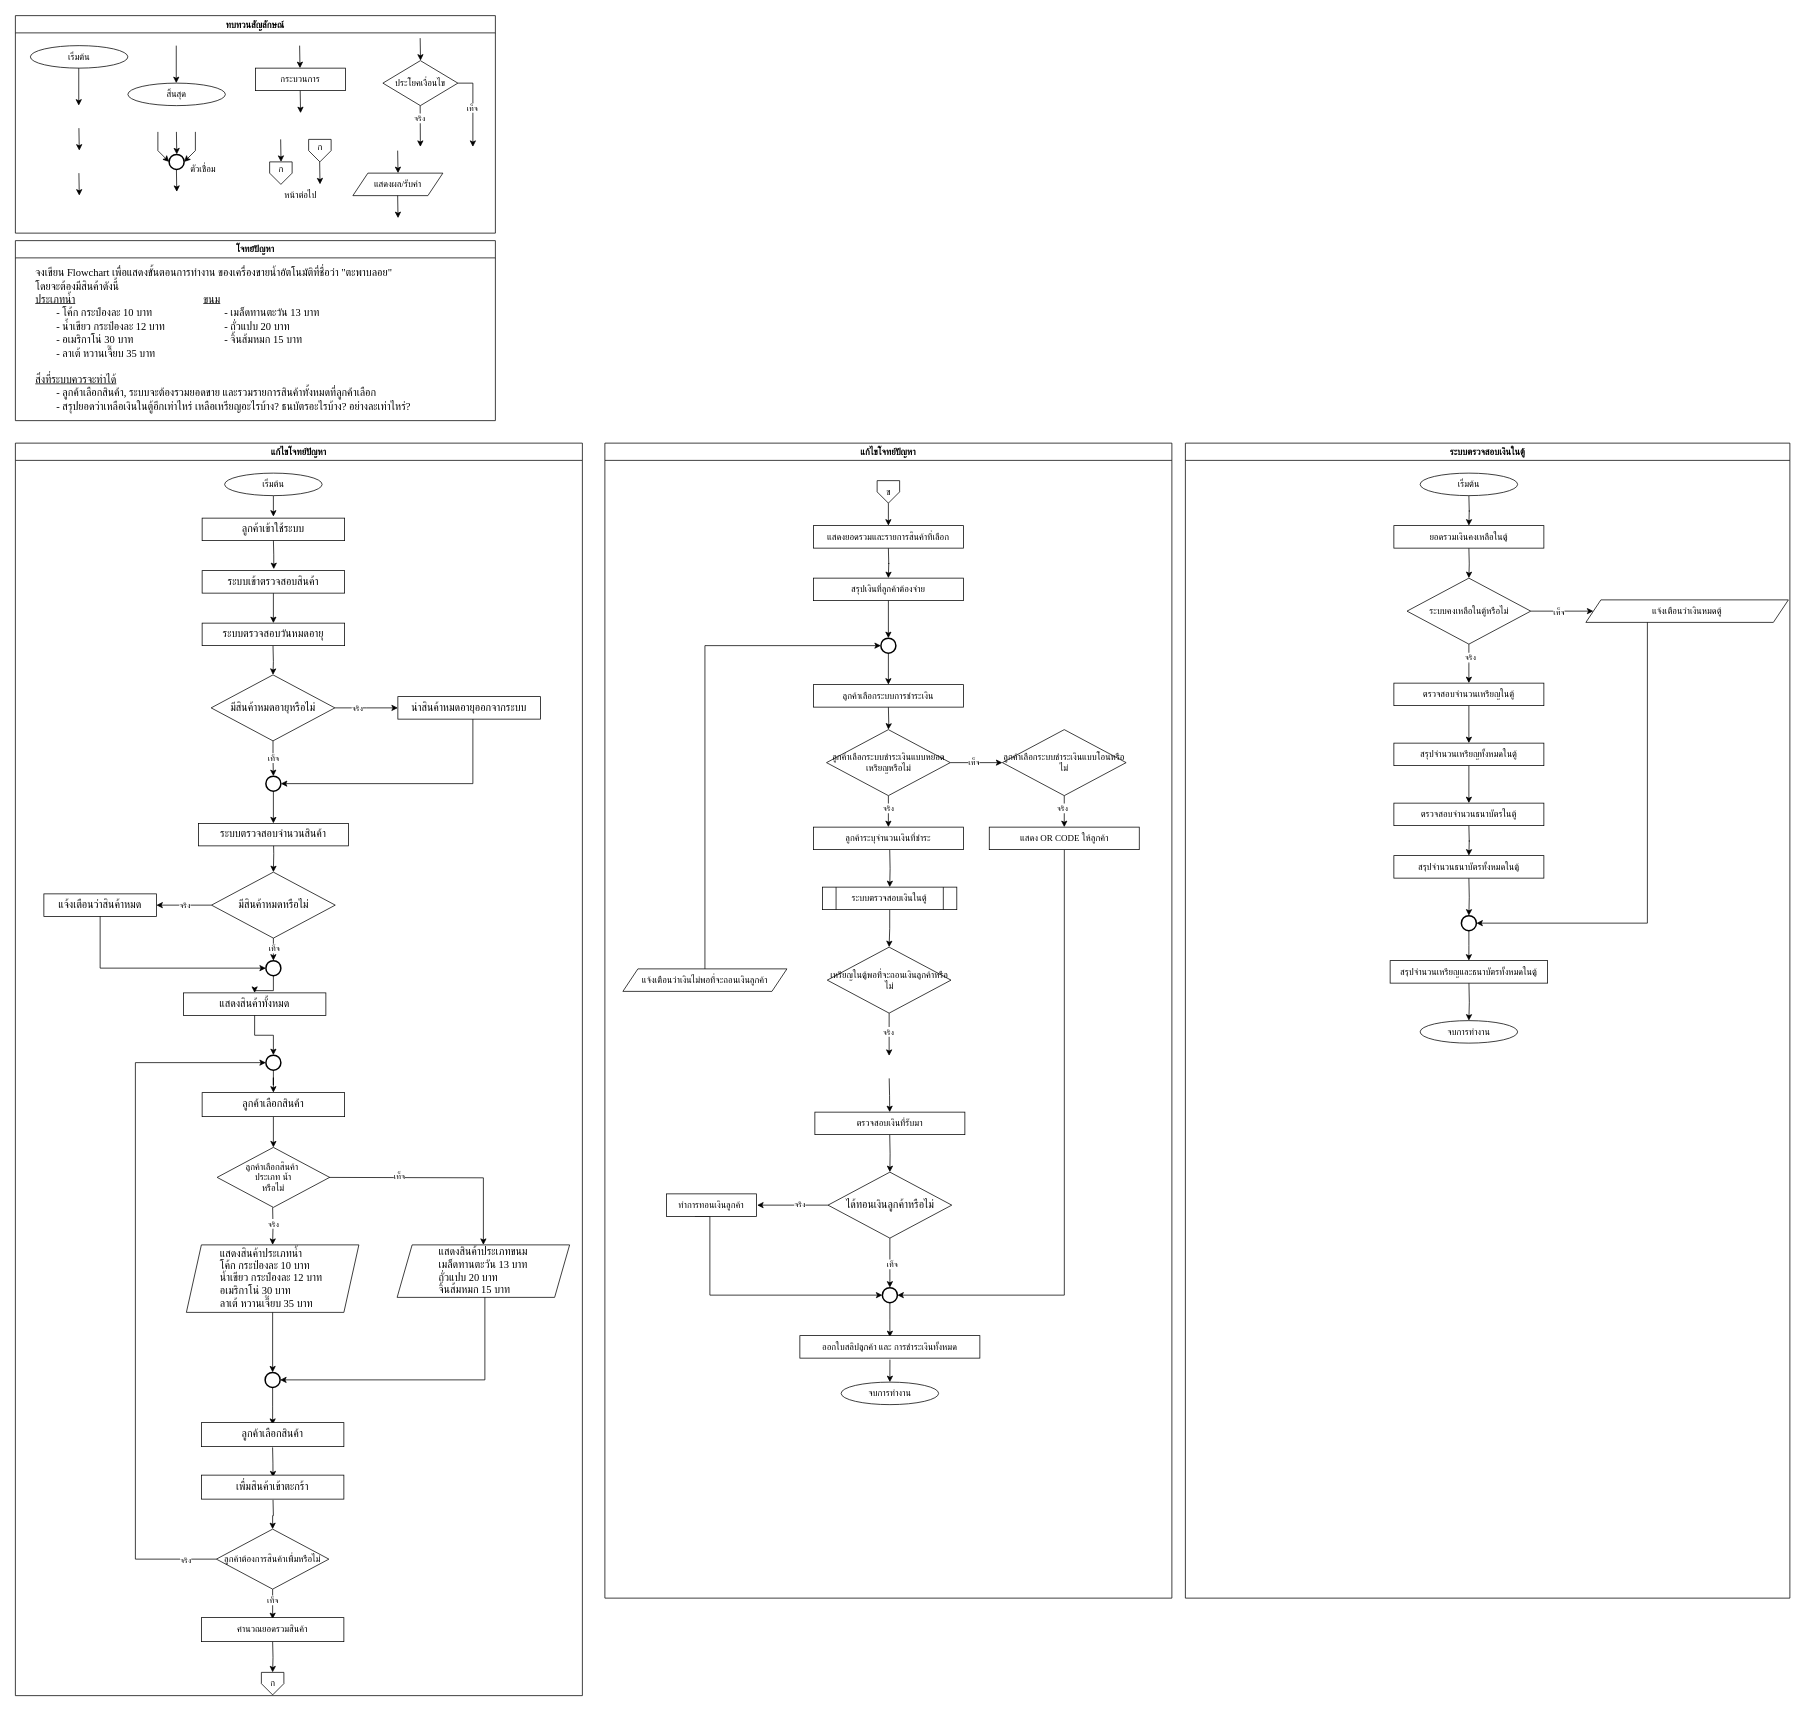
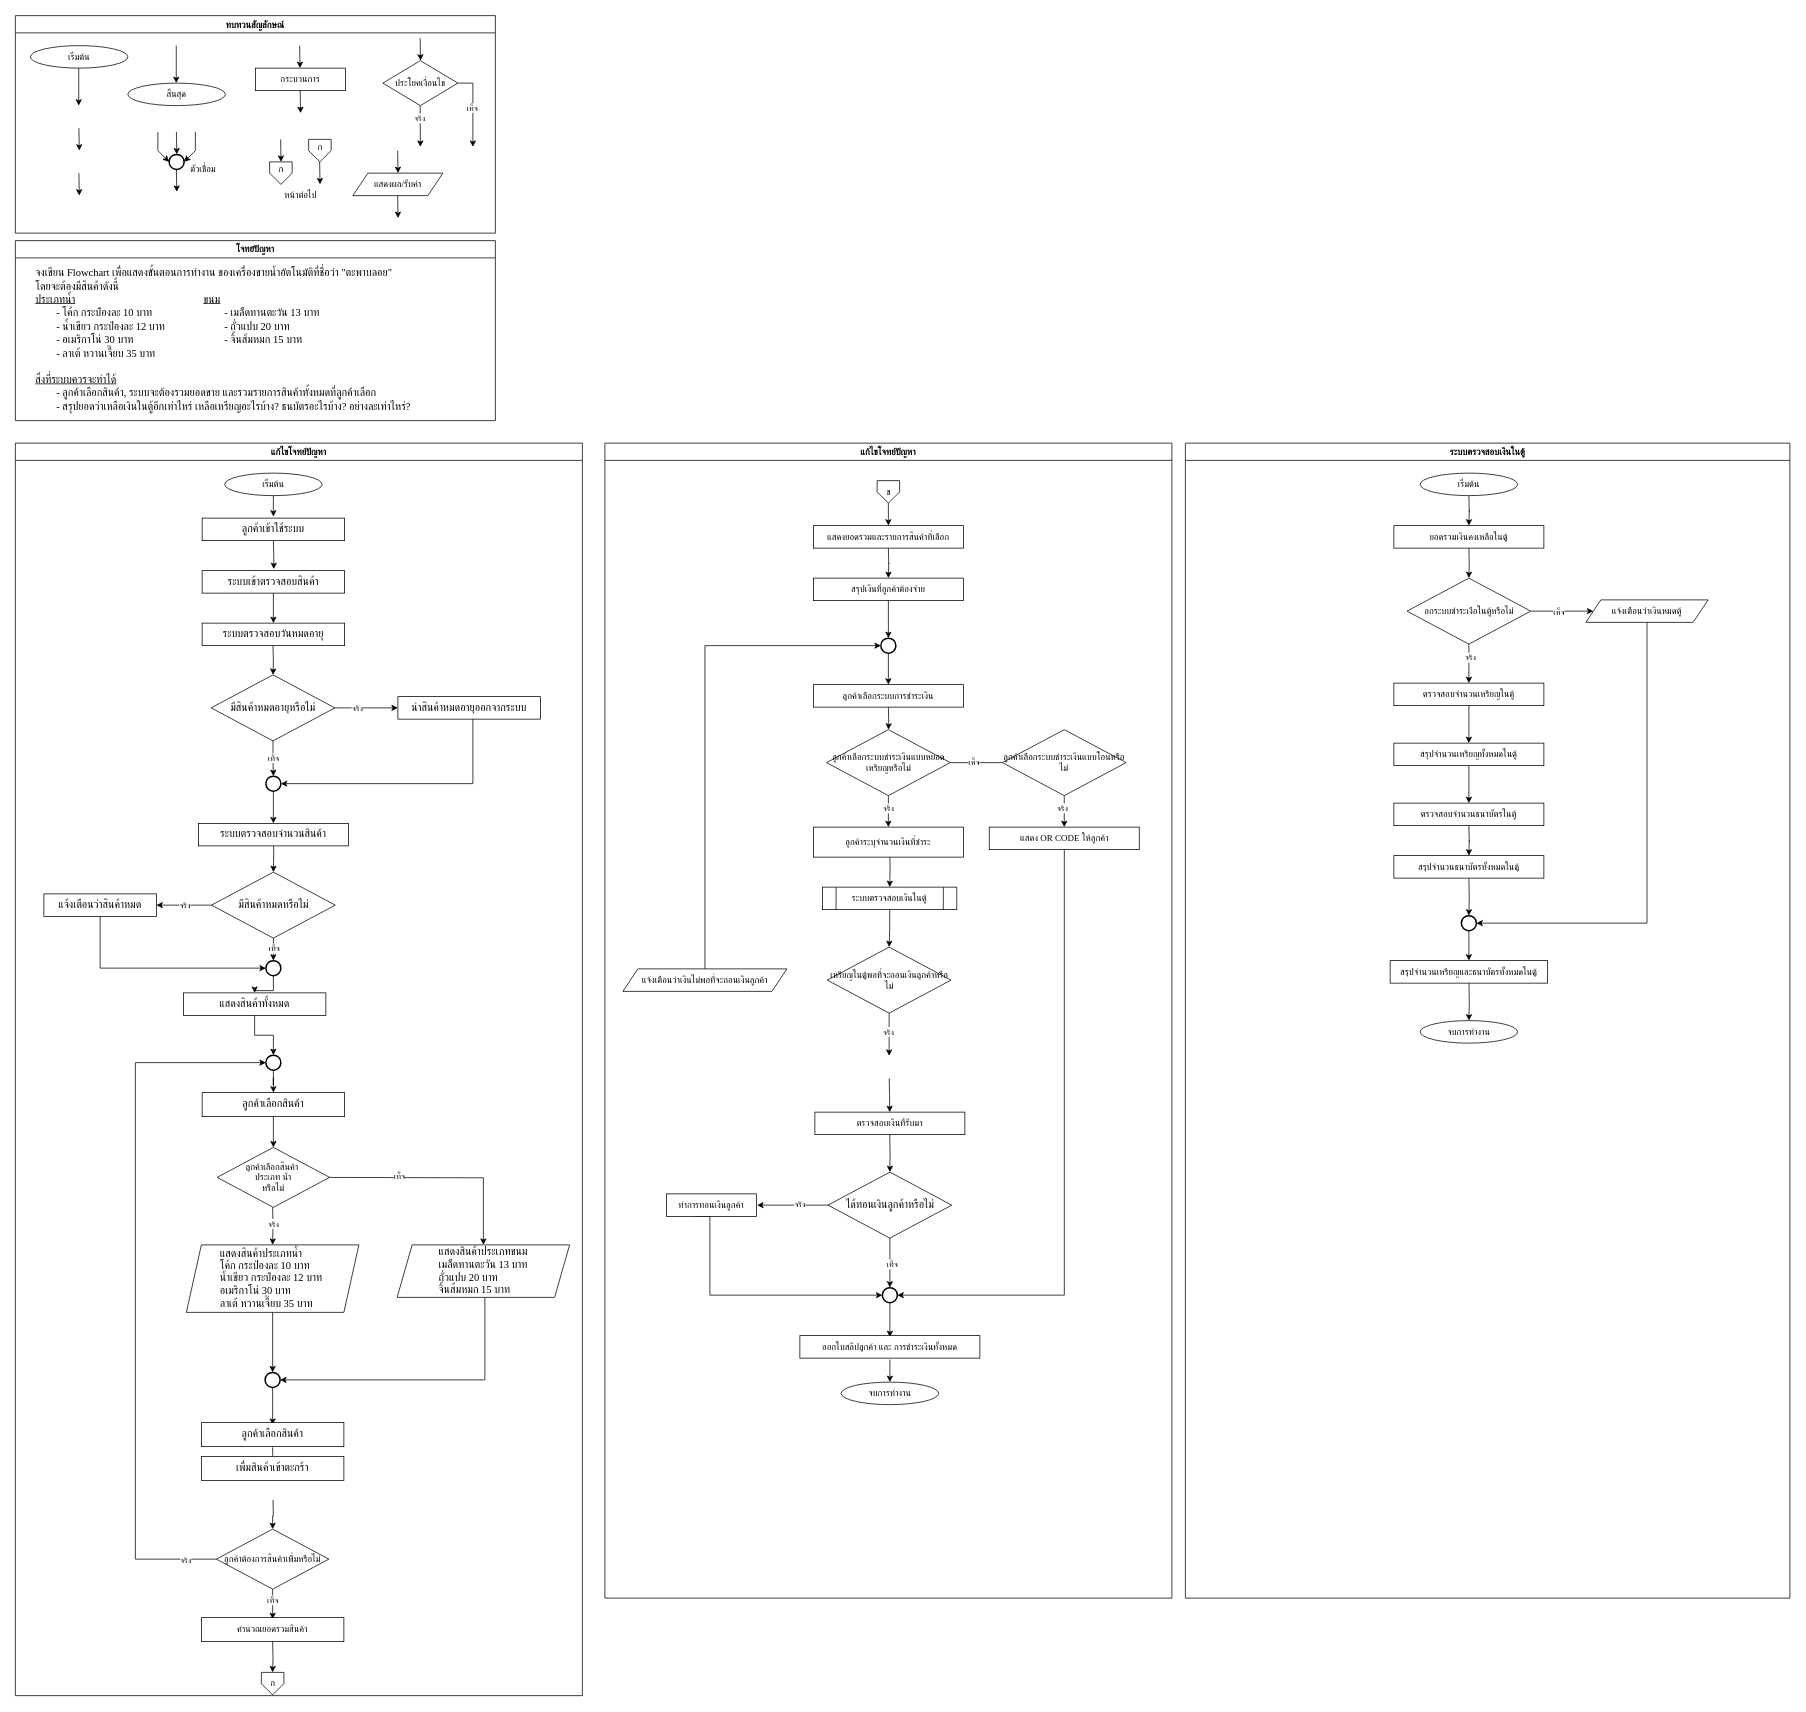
(1469, 611) -> (1469, 611)
(1687, 611) -> (1647, 611)
(996, 762) -> (998, 762)
(888, 838) -> (888, 842)
(273, 1487) -> (273, 1468)
